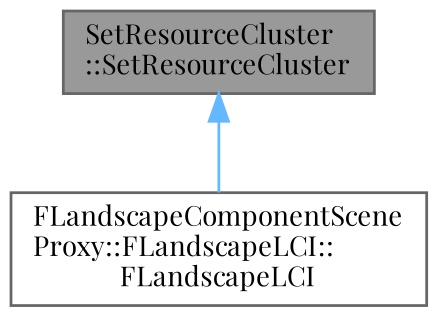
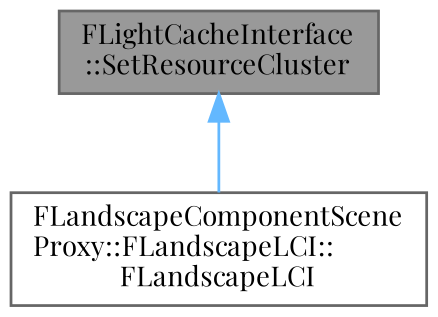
(219, 52) -> (219, 52)
